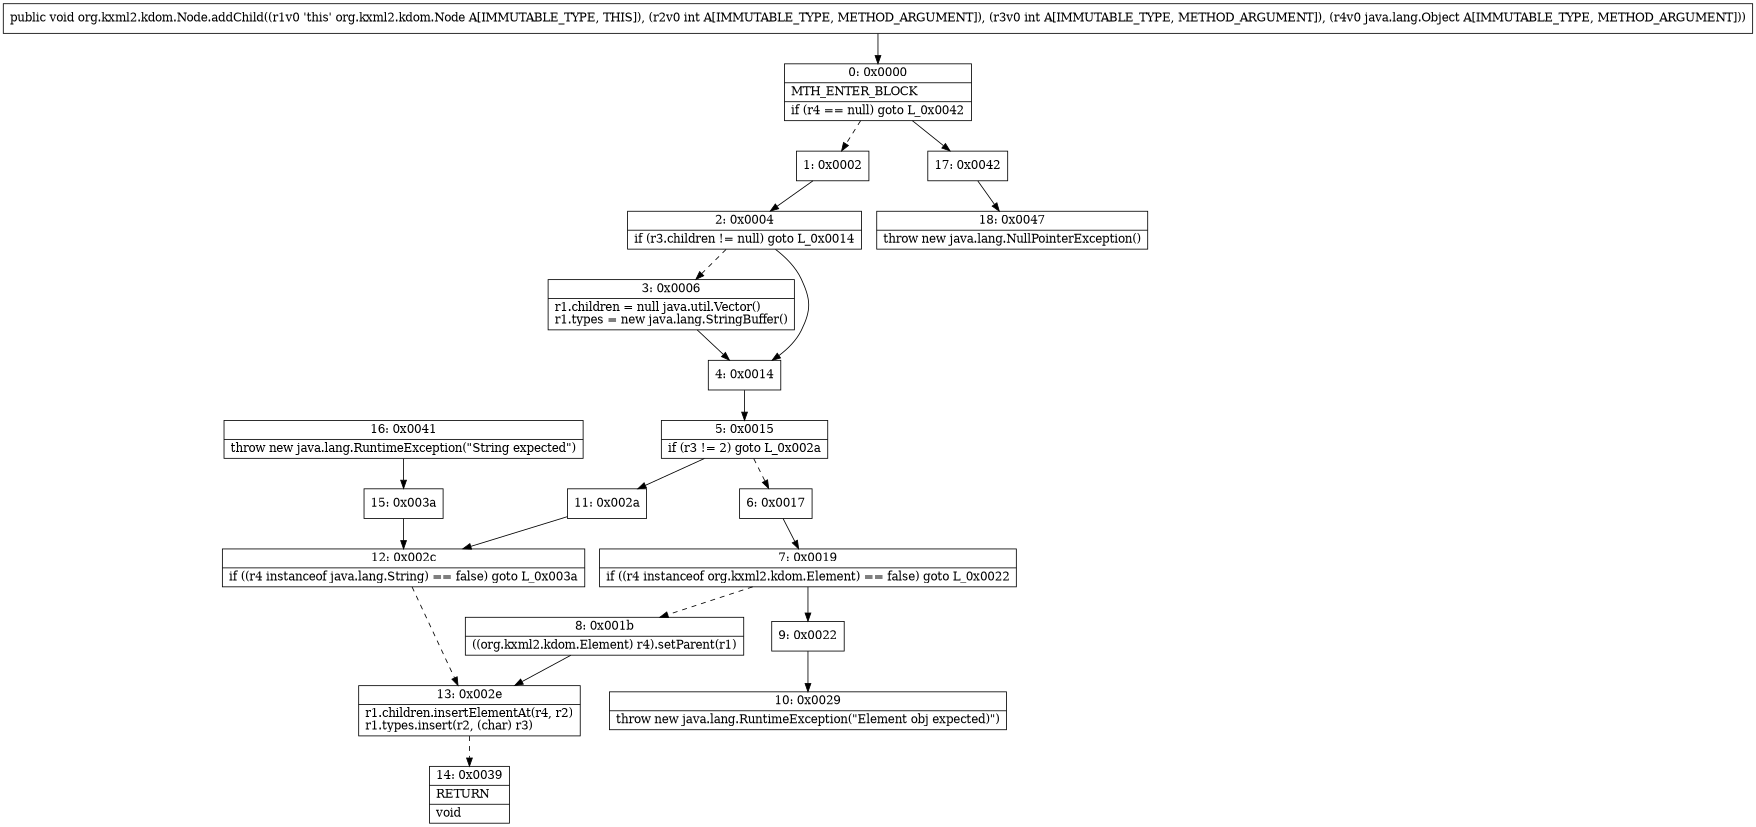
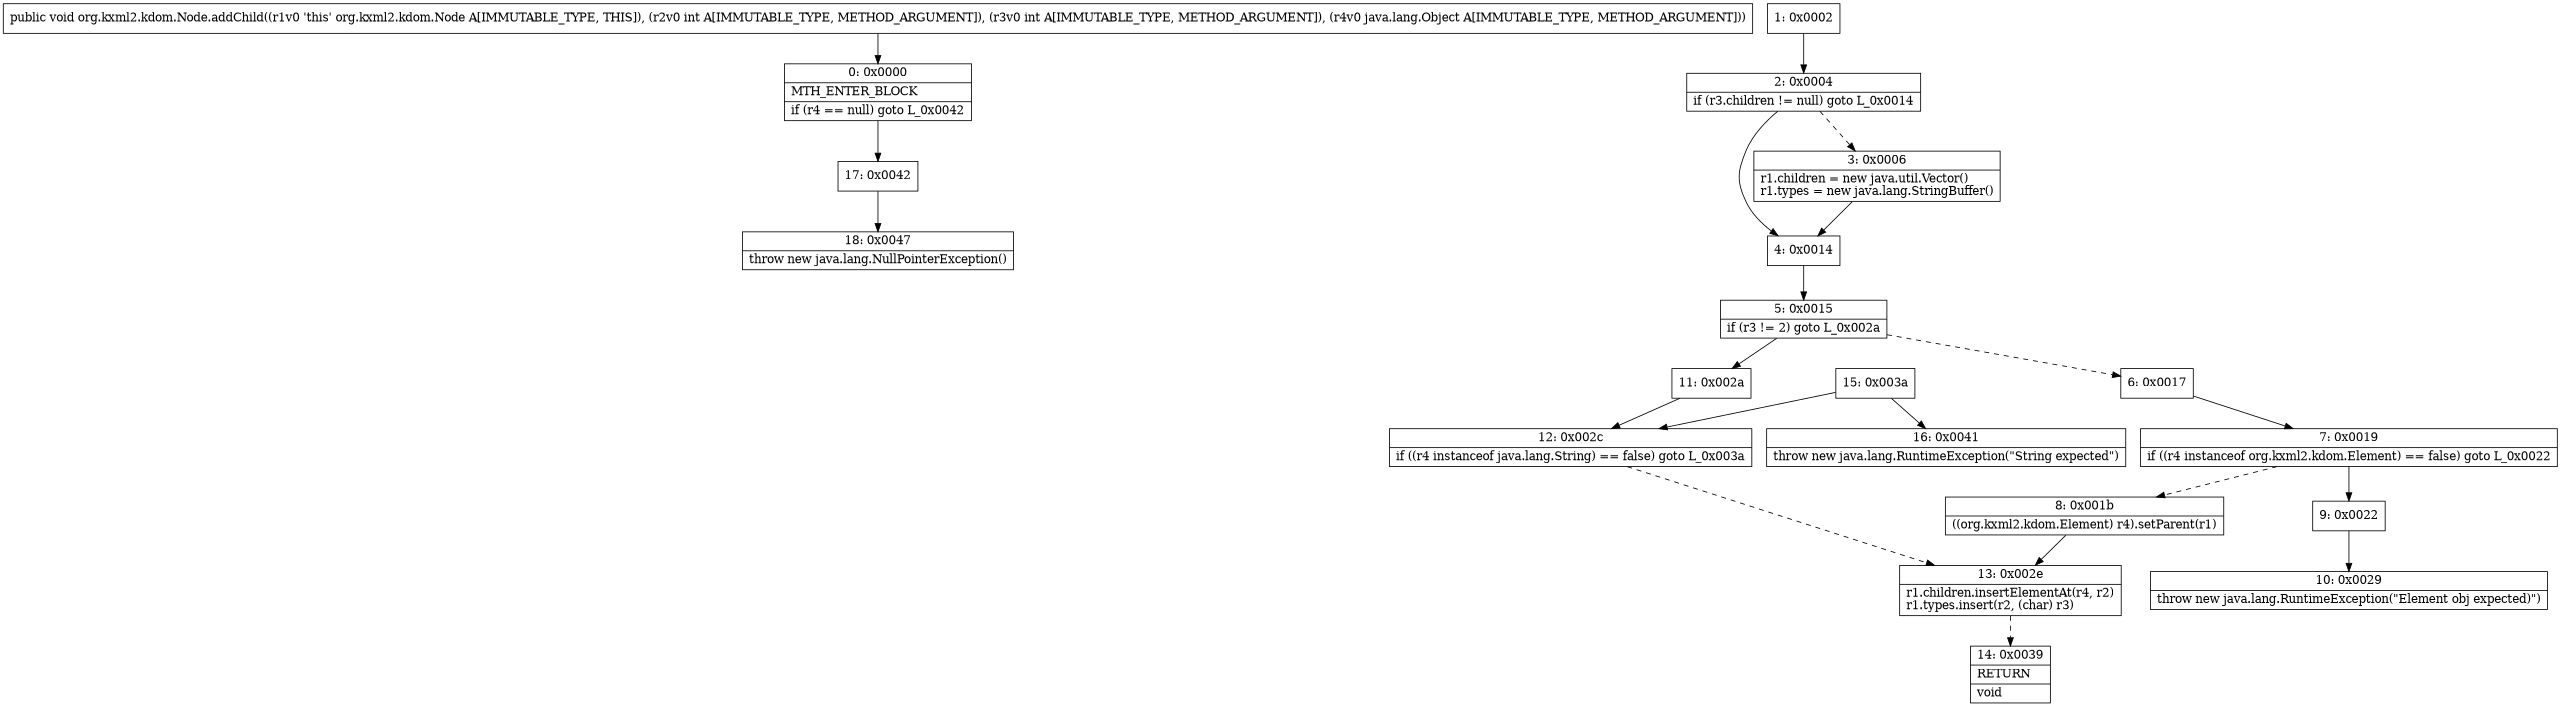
(853, 132) -> none
(658, 308) -> (1865, 179)
(404, 469) -> (1905, 411)
